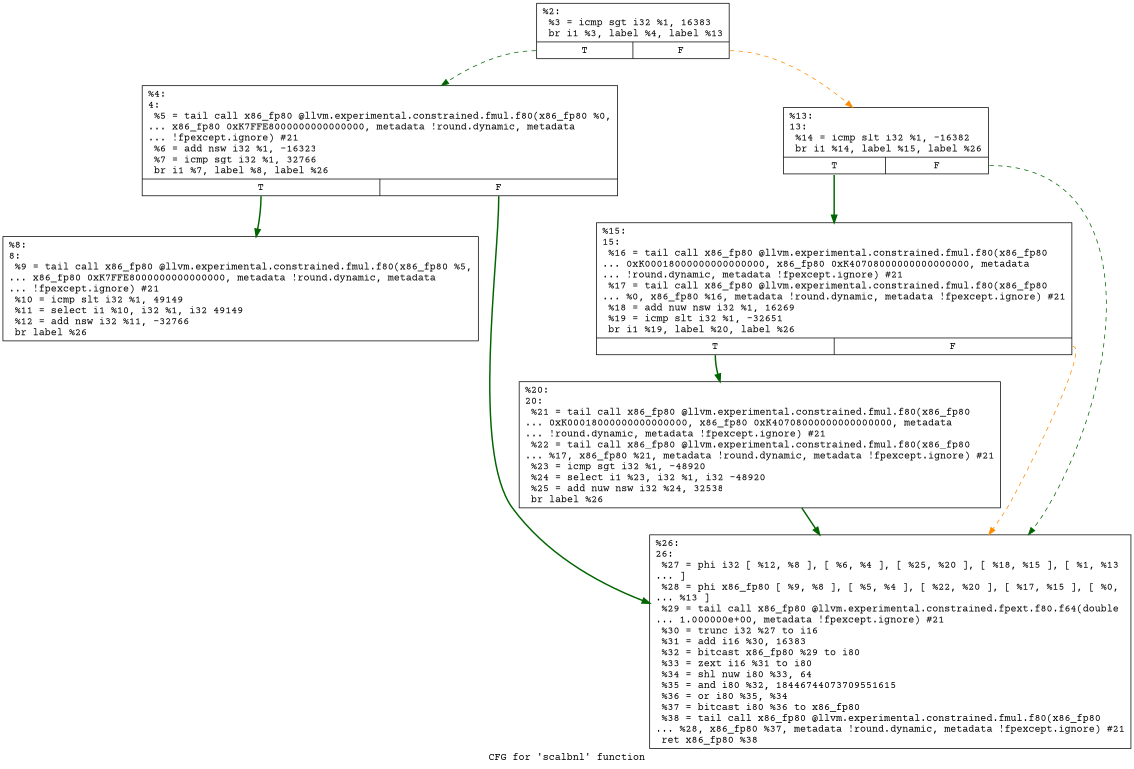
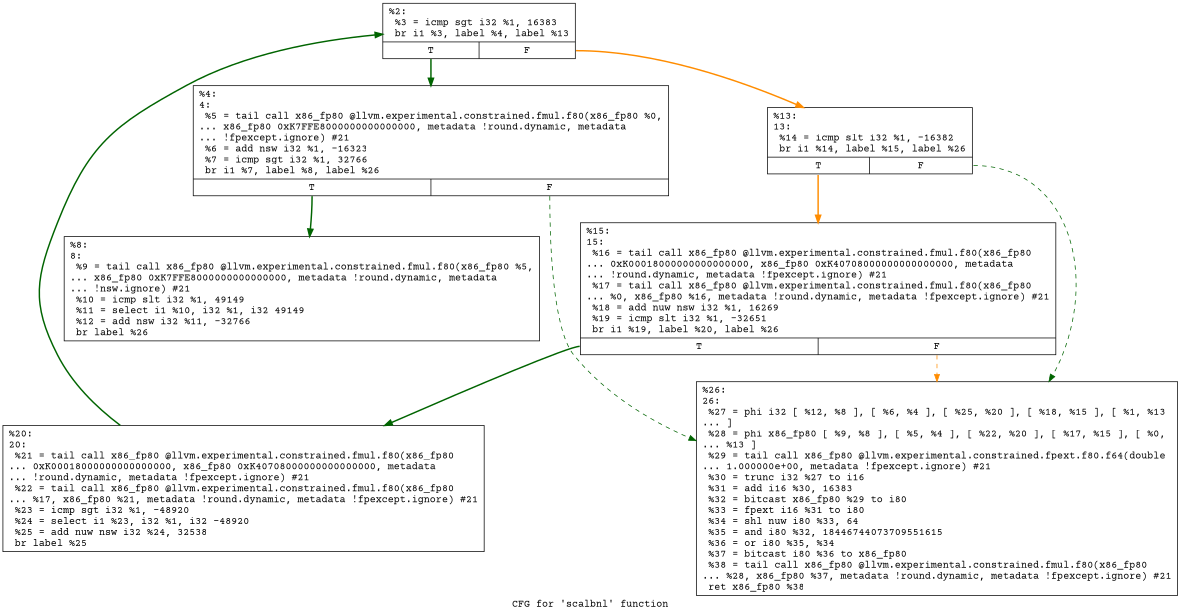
(490, 60) -> (431, 69)
(793, 67) -> (689, 67)
(834, 195) -> (818, 195)
(84, 288) -> (131, 288)
(492, 435) -> (566, 340)
(564, 499) -> (48, 543)
(809, 518) -> (94, 154)
(734, 663) -> (783, 510)
